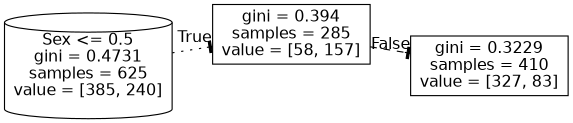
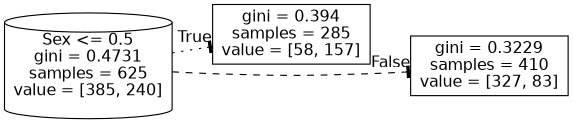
(387, 50) -> (288, 75)
